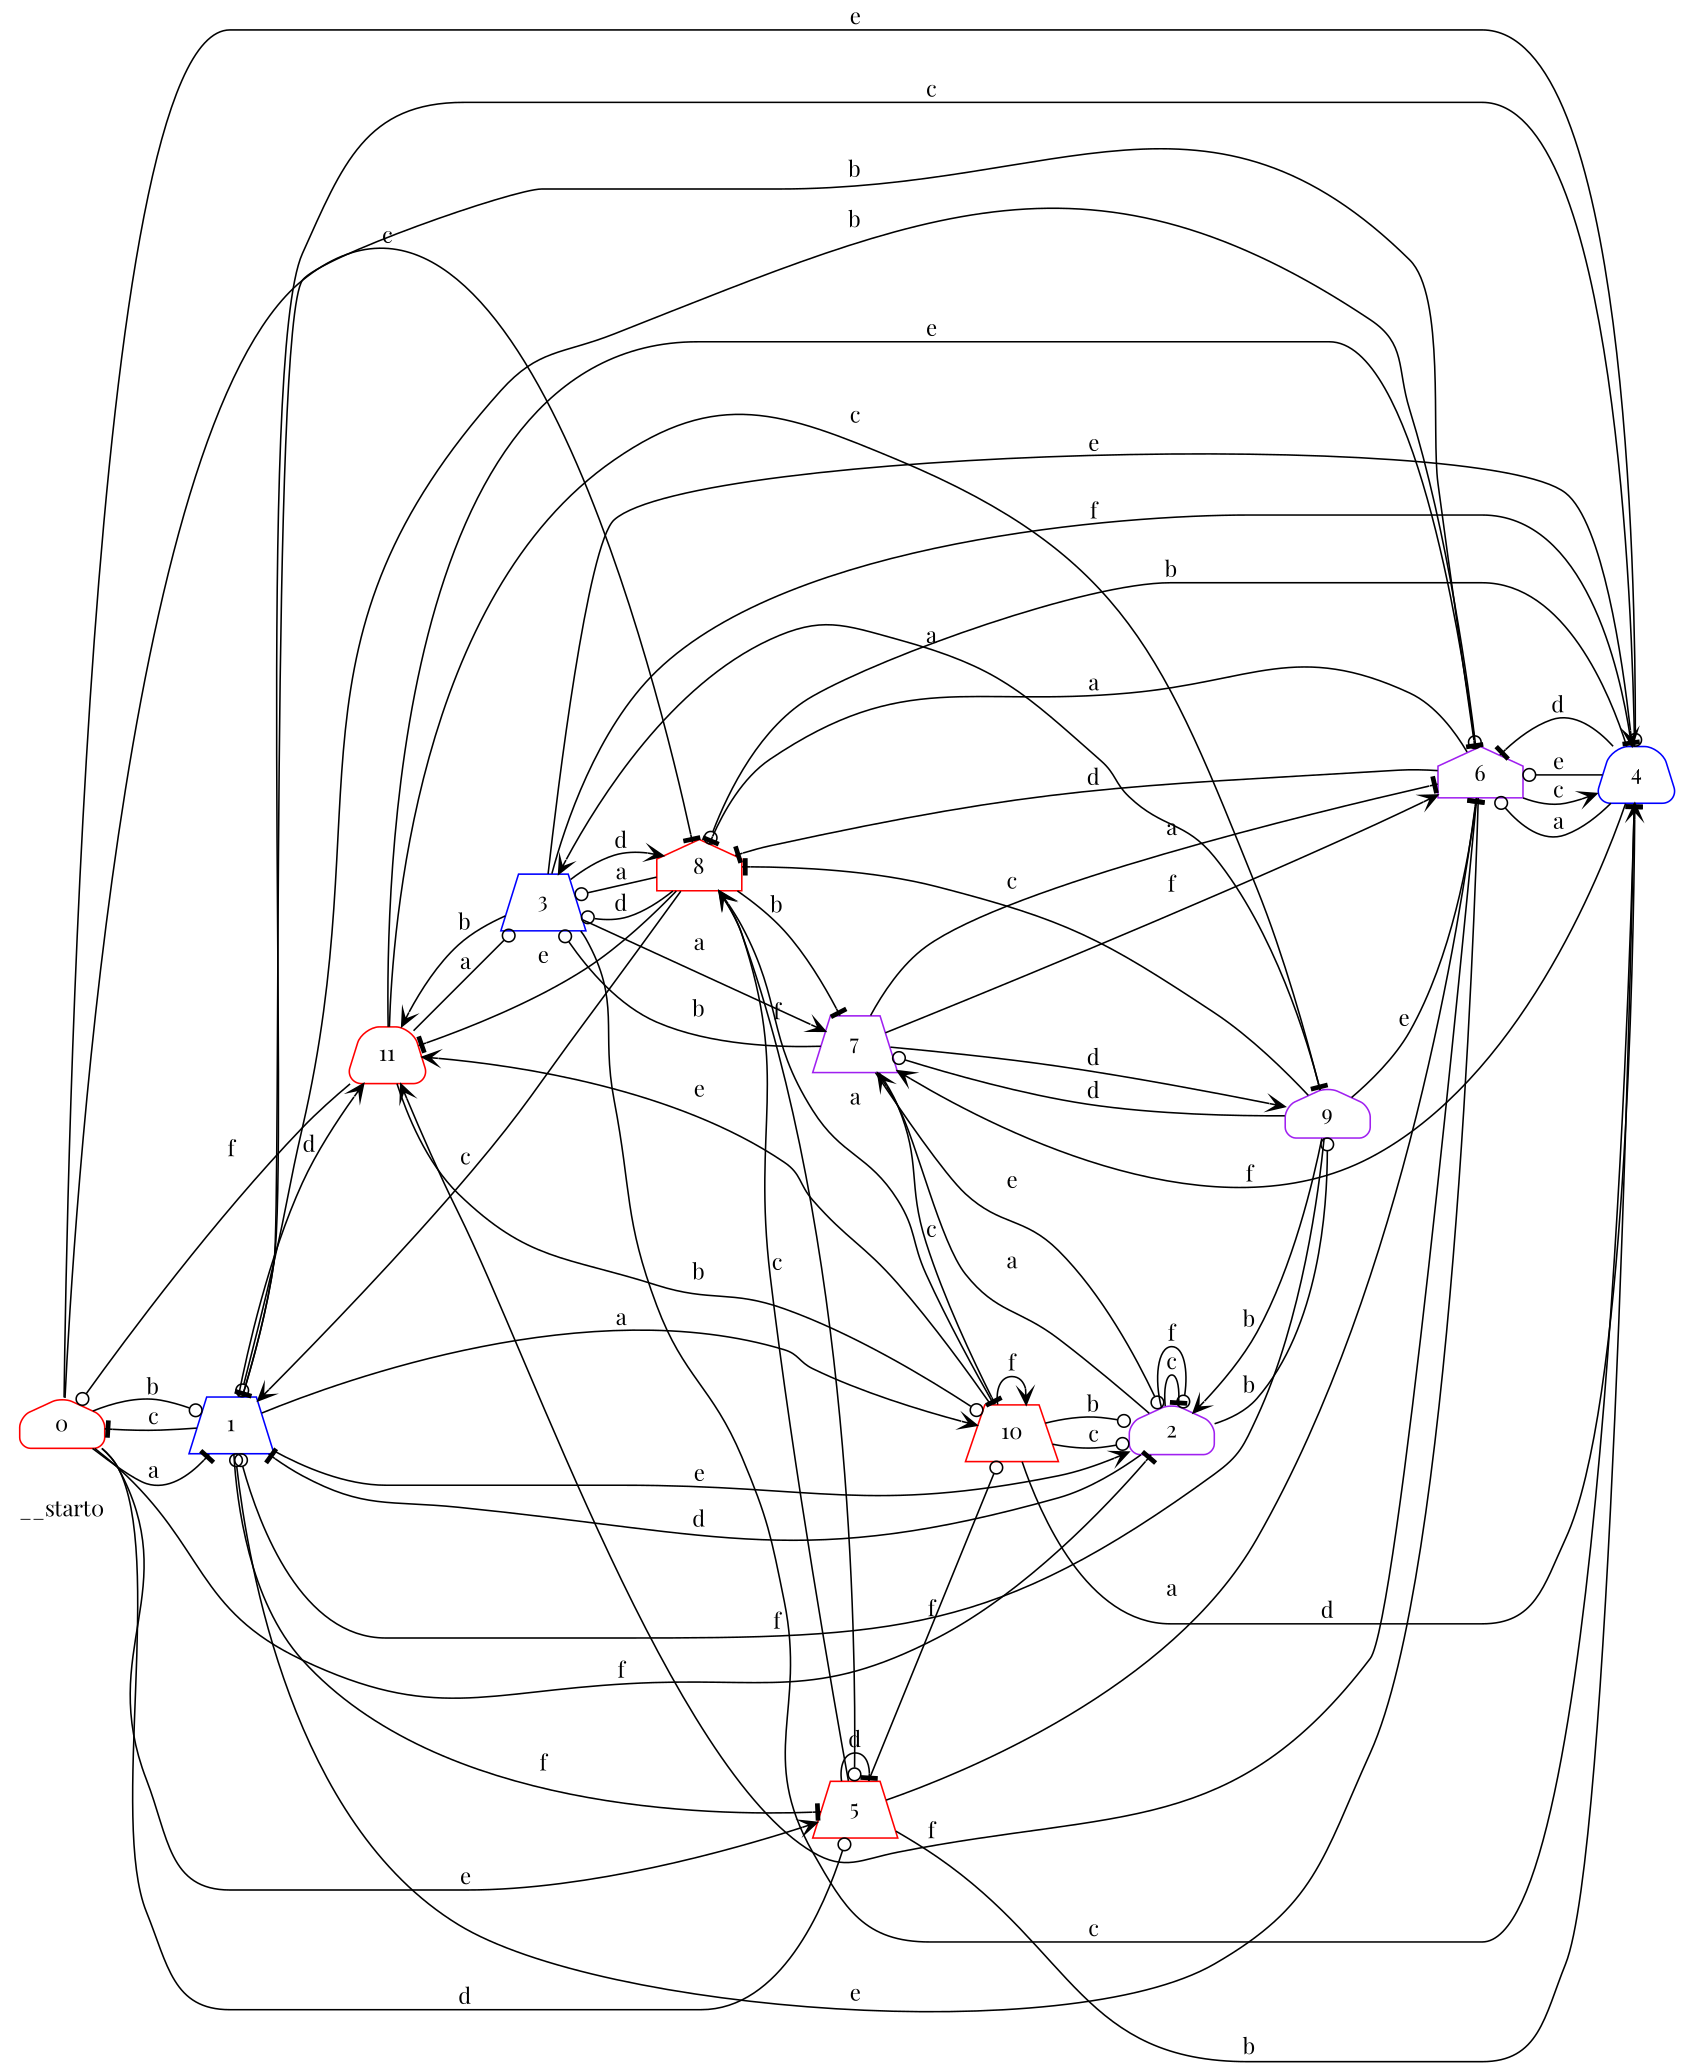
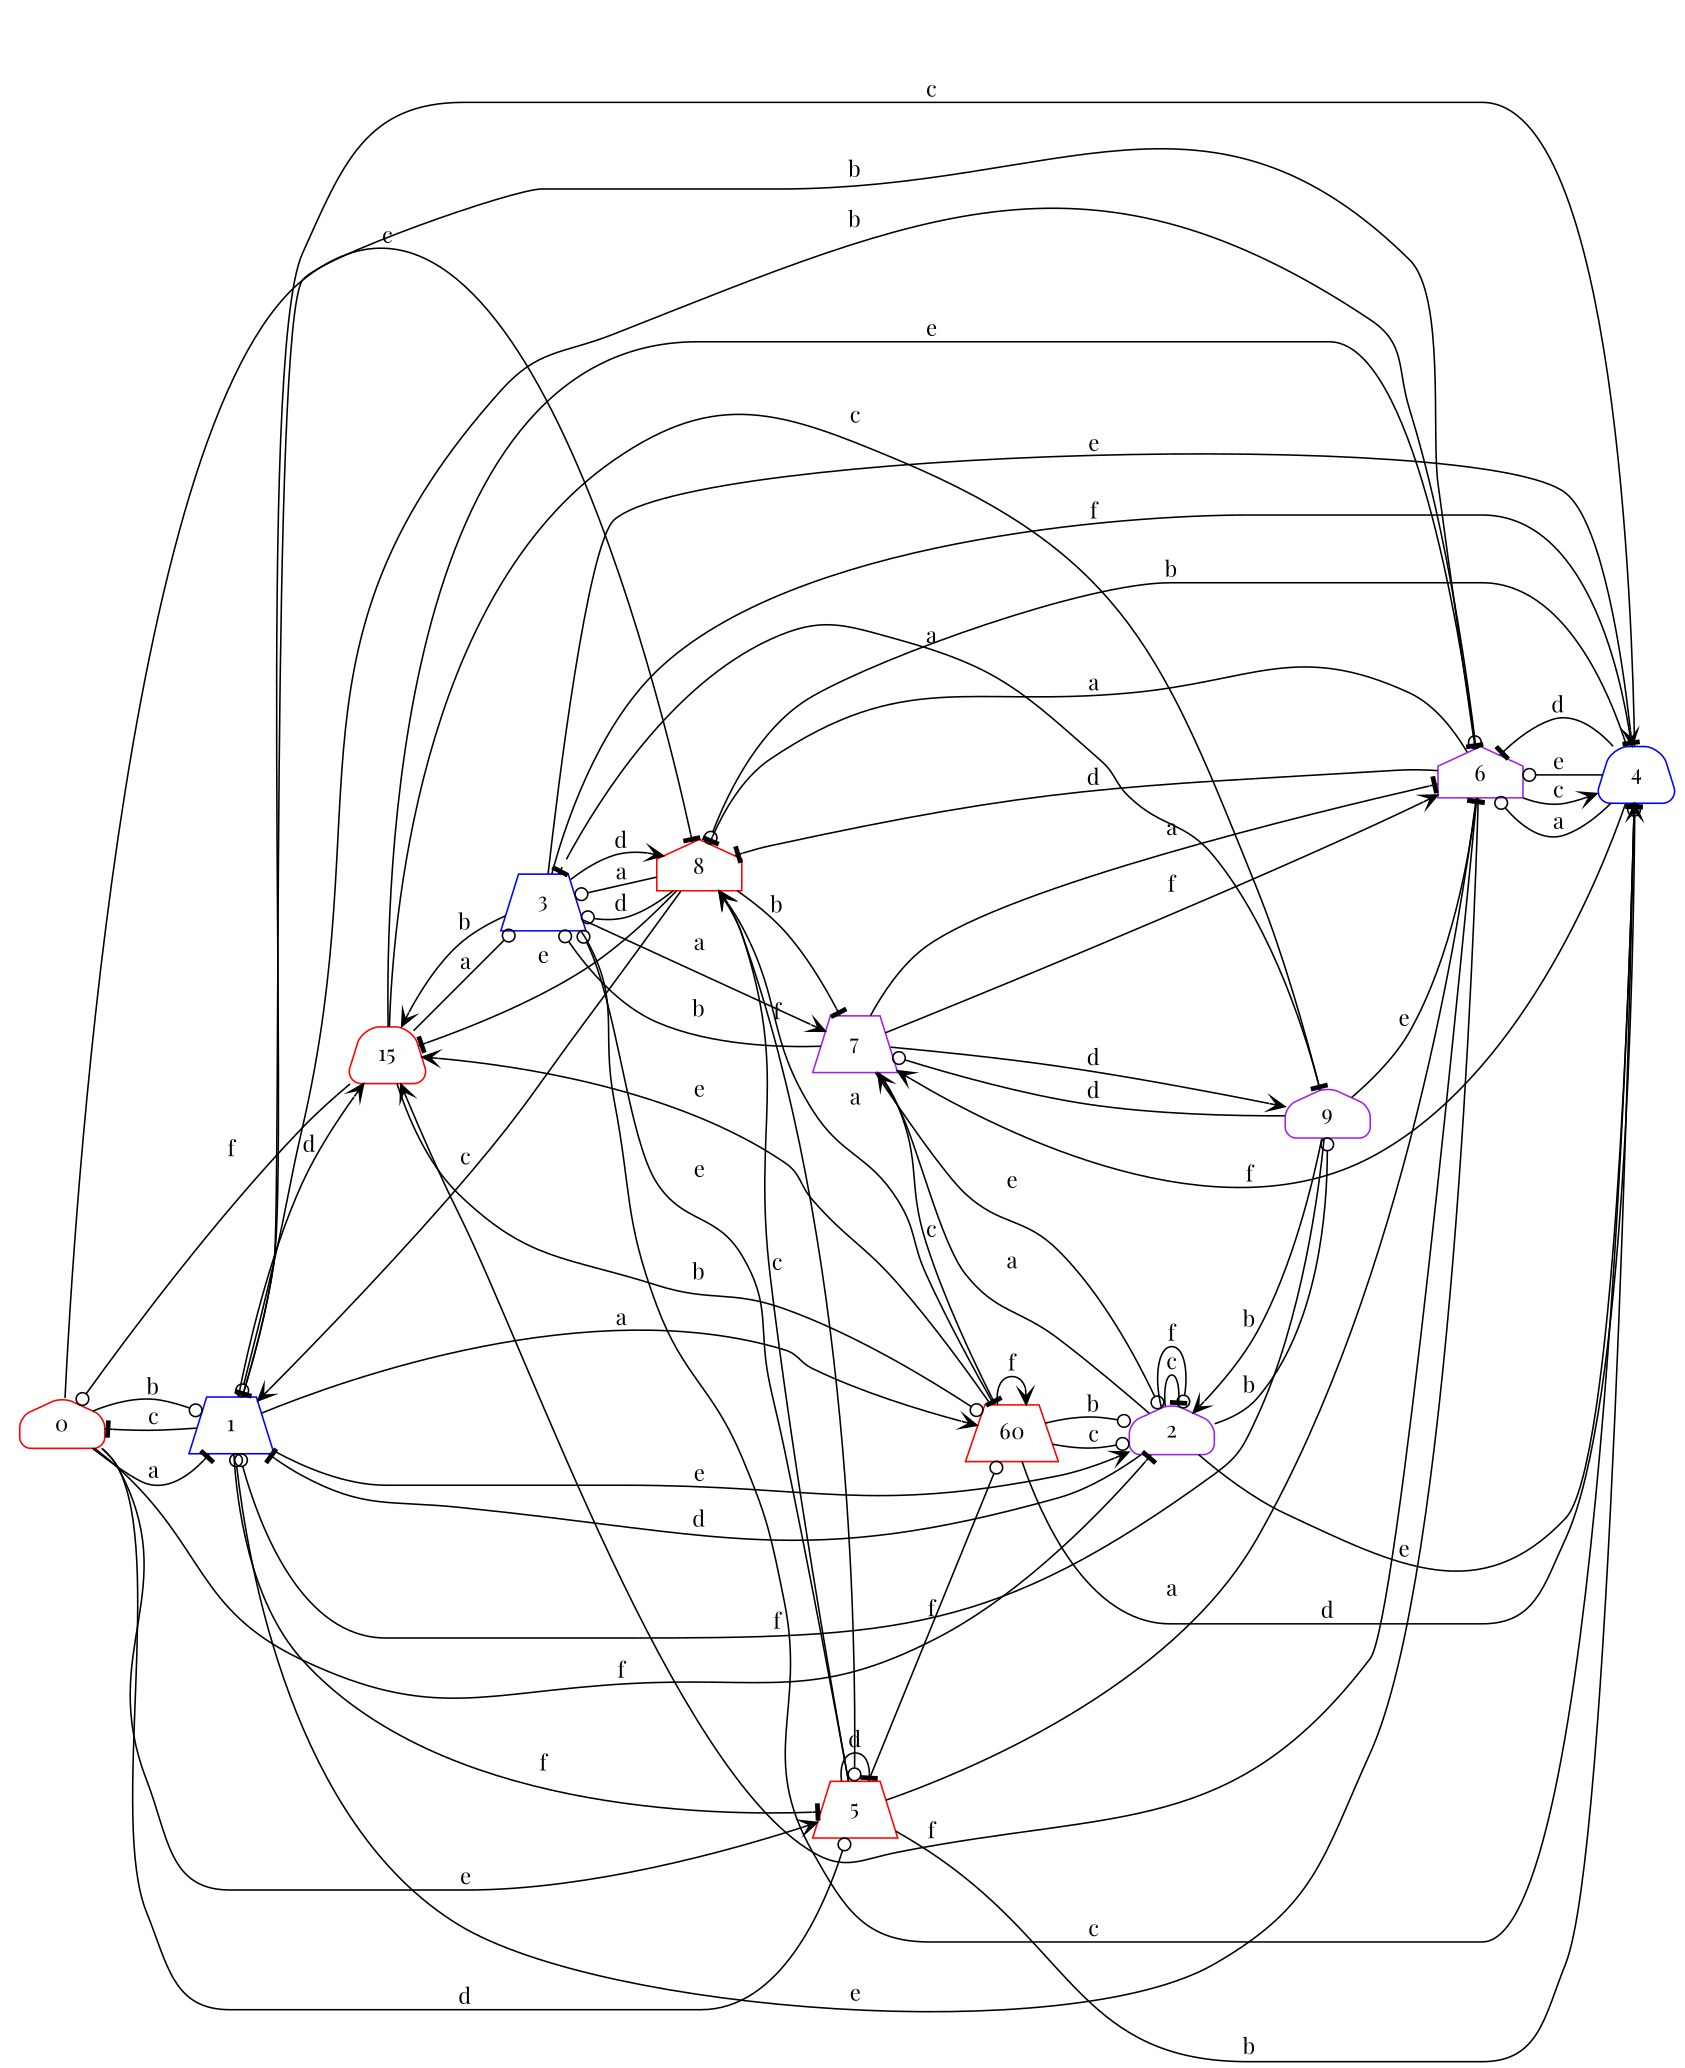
(533, 30) -> (1551, 1531)
(996, 678) -> (996, 678)
(1054, 922) -> none
(387, 1055) -> (387, 1055)
none -> (766, 1361)
(1012, 1433) -> (1012, 1433)
(62, 1510) -> none
